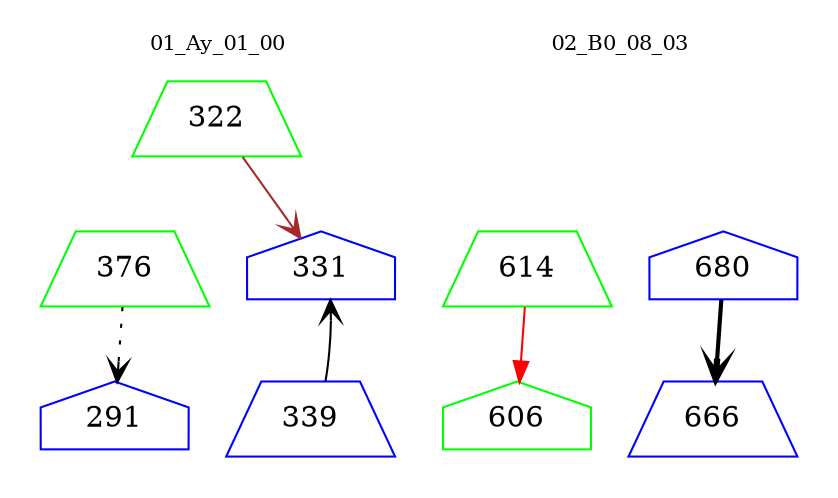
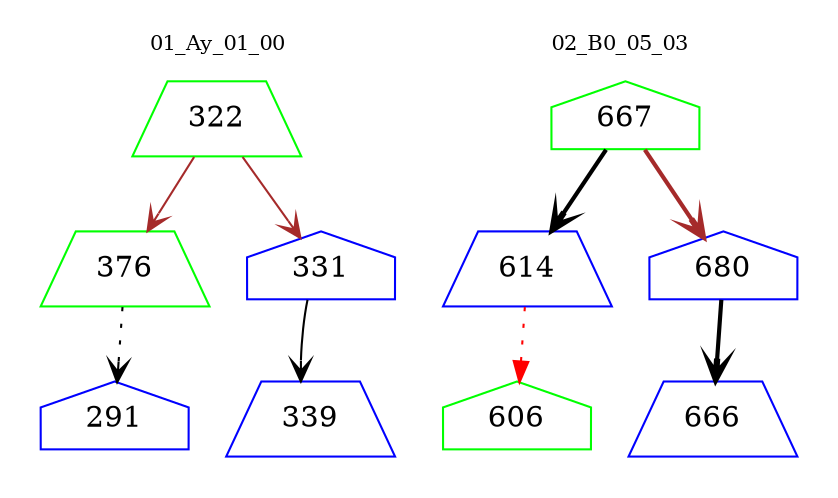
(620, 45) -> (620, 45)
none -> (625, 119)
none -> (176, 185)
(527, 269) -> (527, 269)
(523, 334) -> (523, 334)
(329, 351) -> (303, 330)
